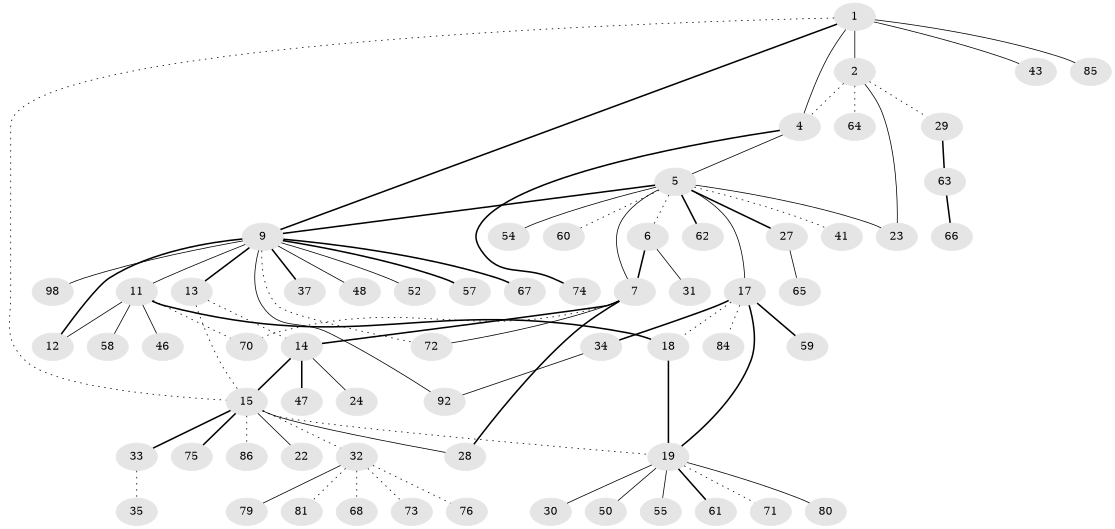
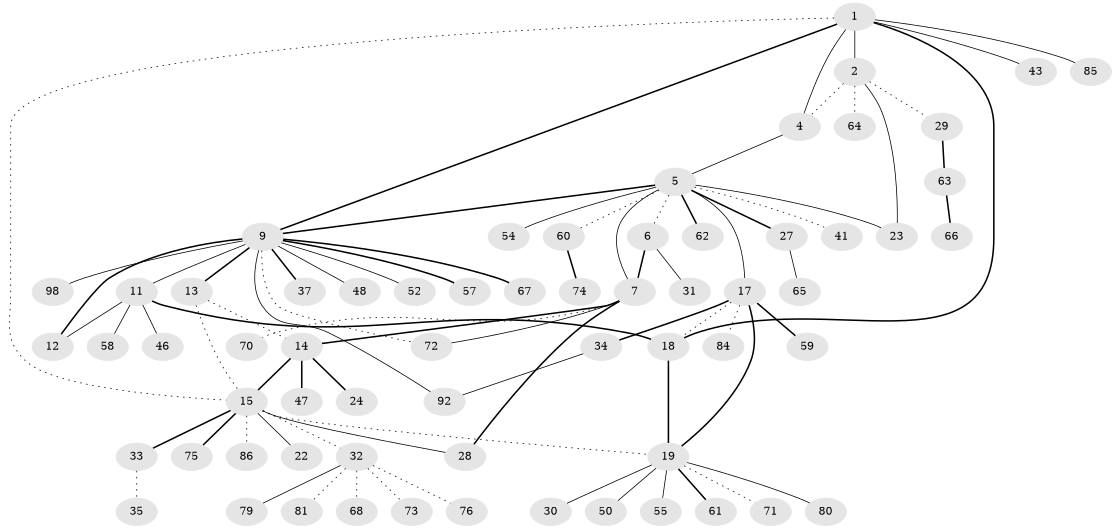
(566, 177) -> (572, 264)
none -> (987, 278)
(192, 319) -> none
(329, 374) -> (329, 374)
